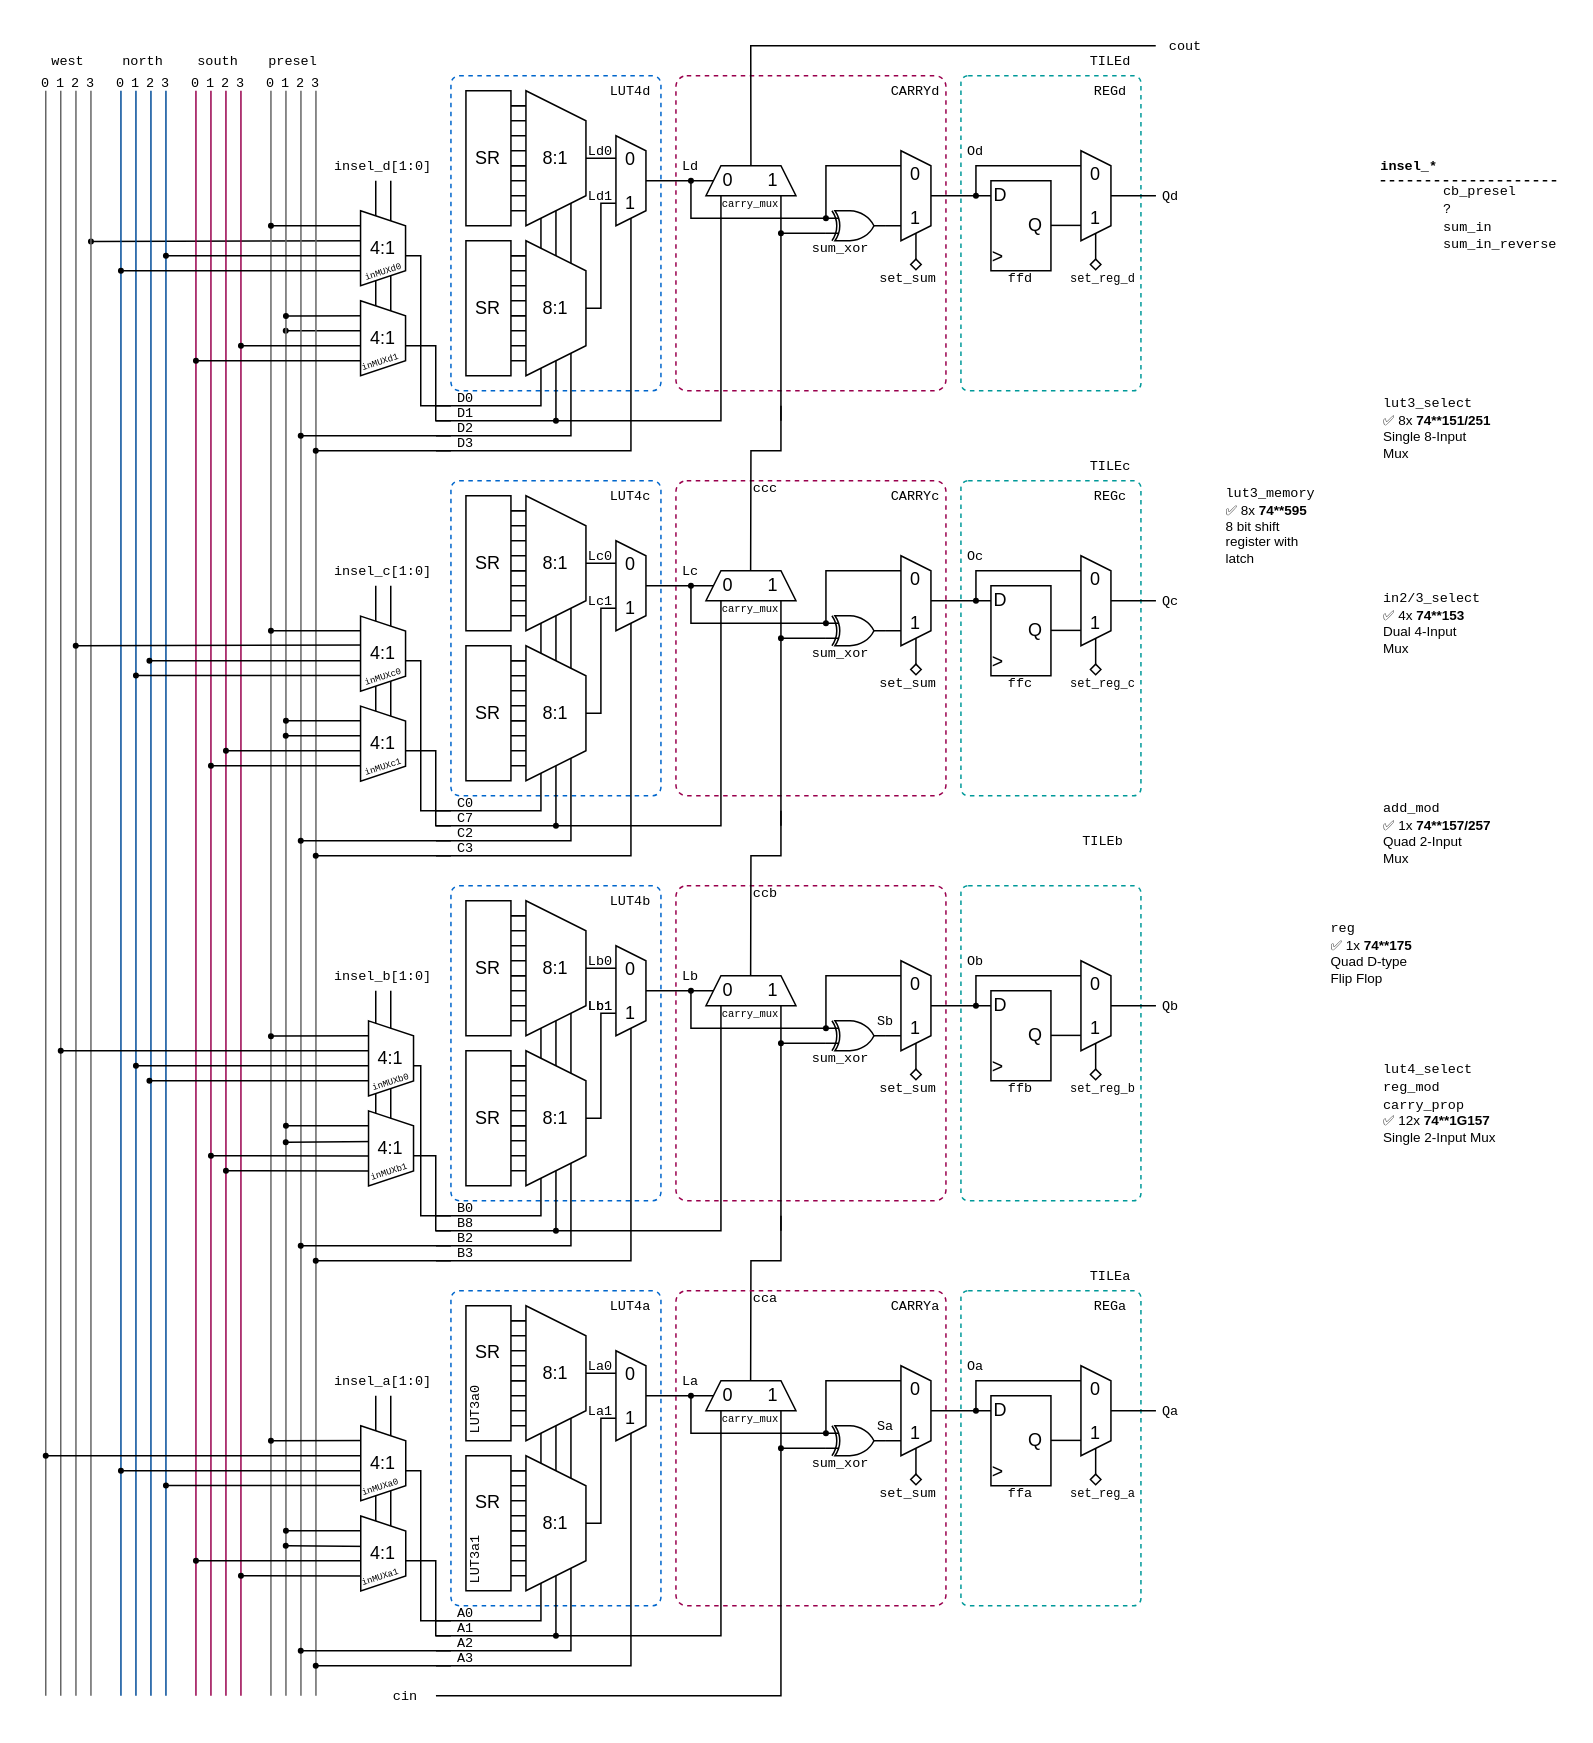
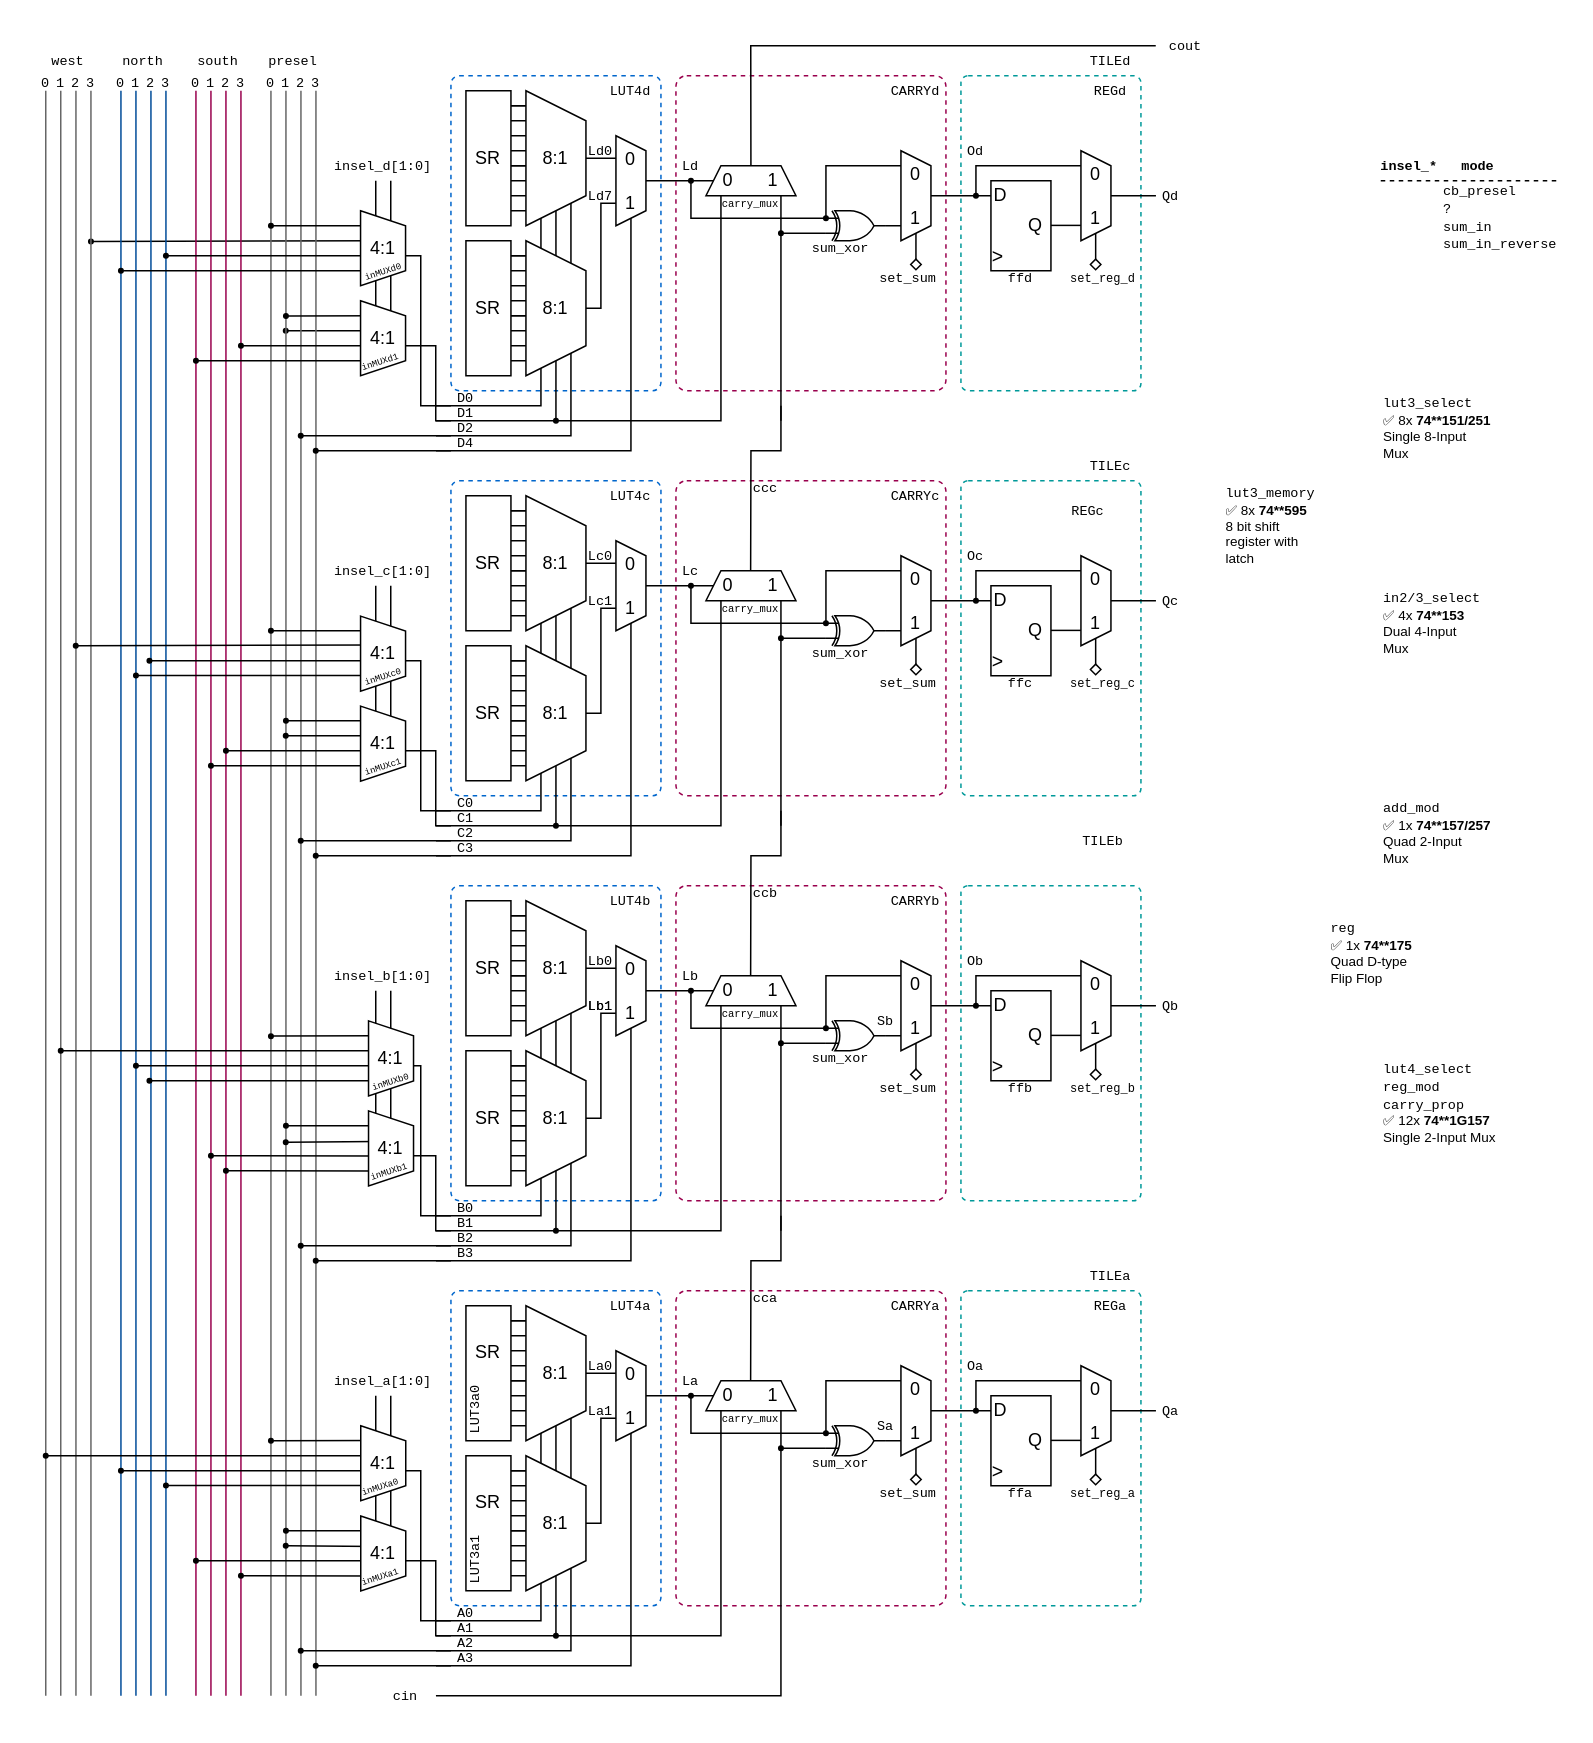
none -> (1478, 166)
(601, 196) -> (601, 196)
(466, 443) -> (466, 443)
(1111, 496) -> (1088, 511)
(466, 818) -> (466, 818)
none -> (916, 901)
(466, 1223) -> (466, 1223)
